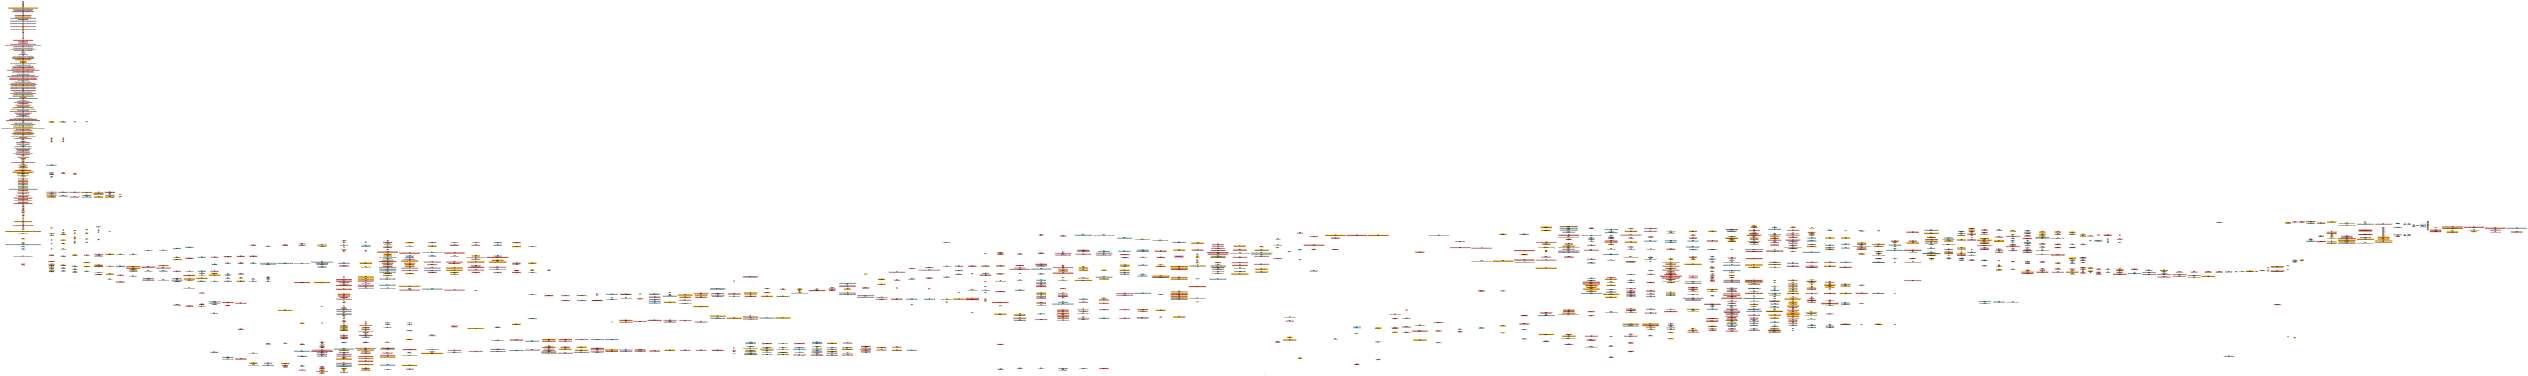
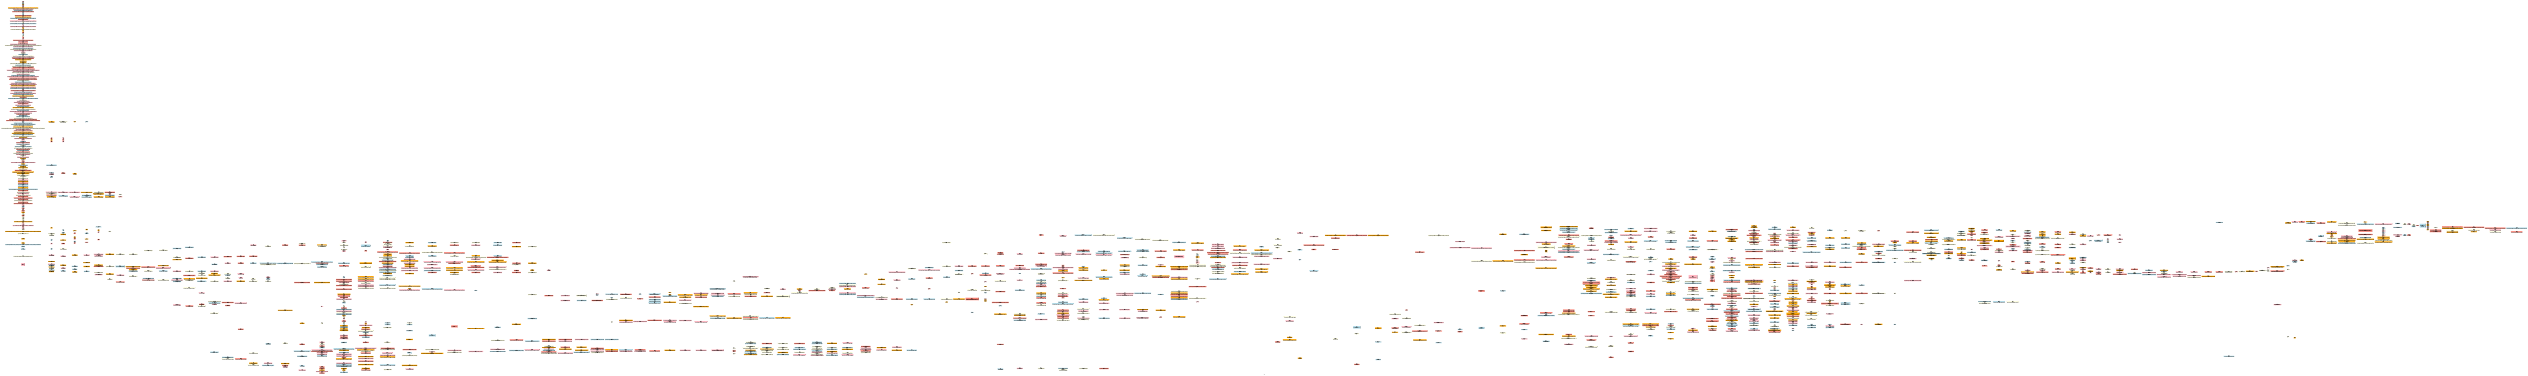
none -> (1862, 262)
